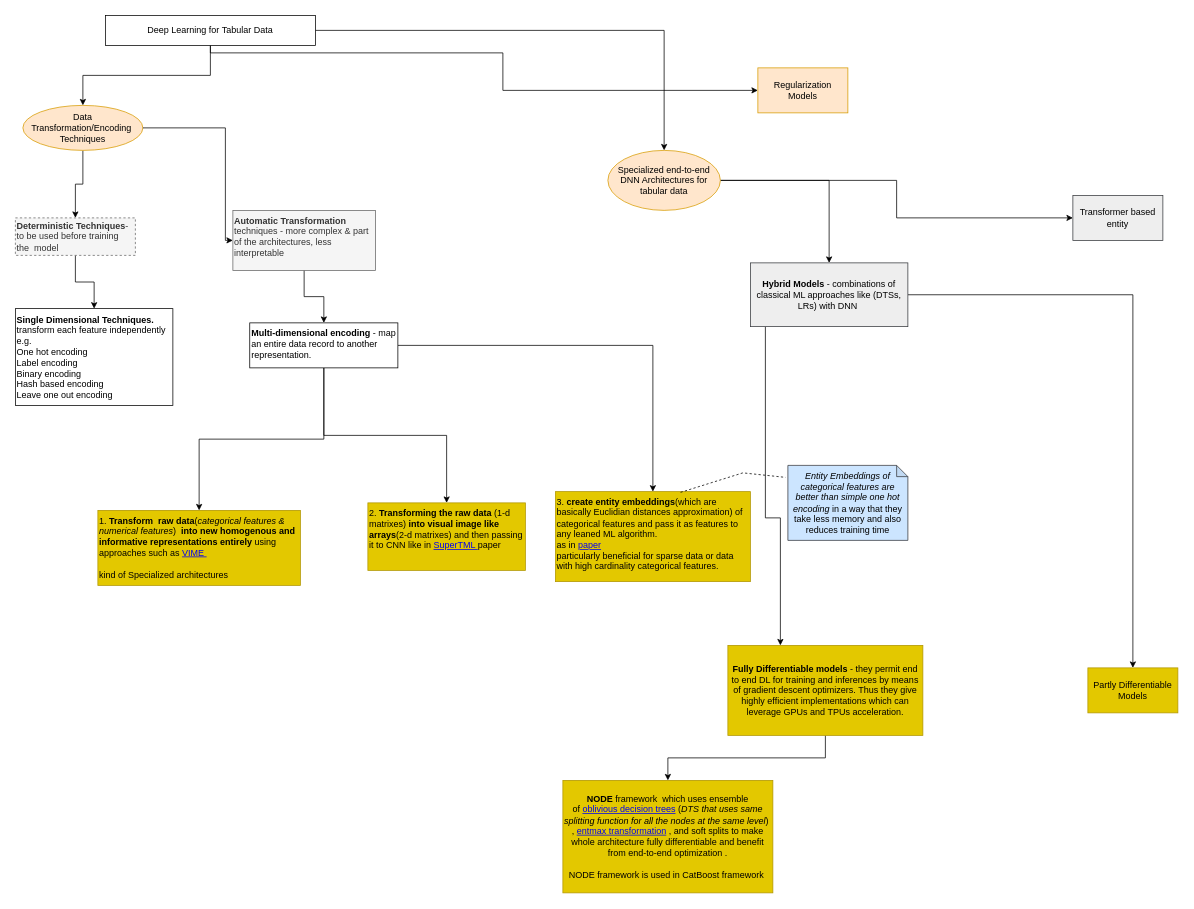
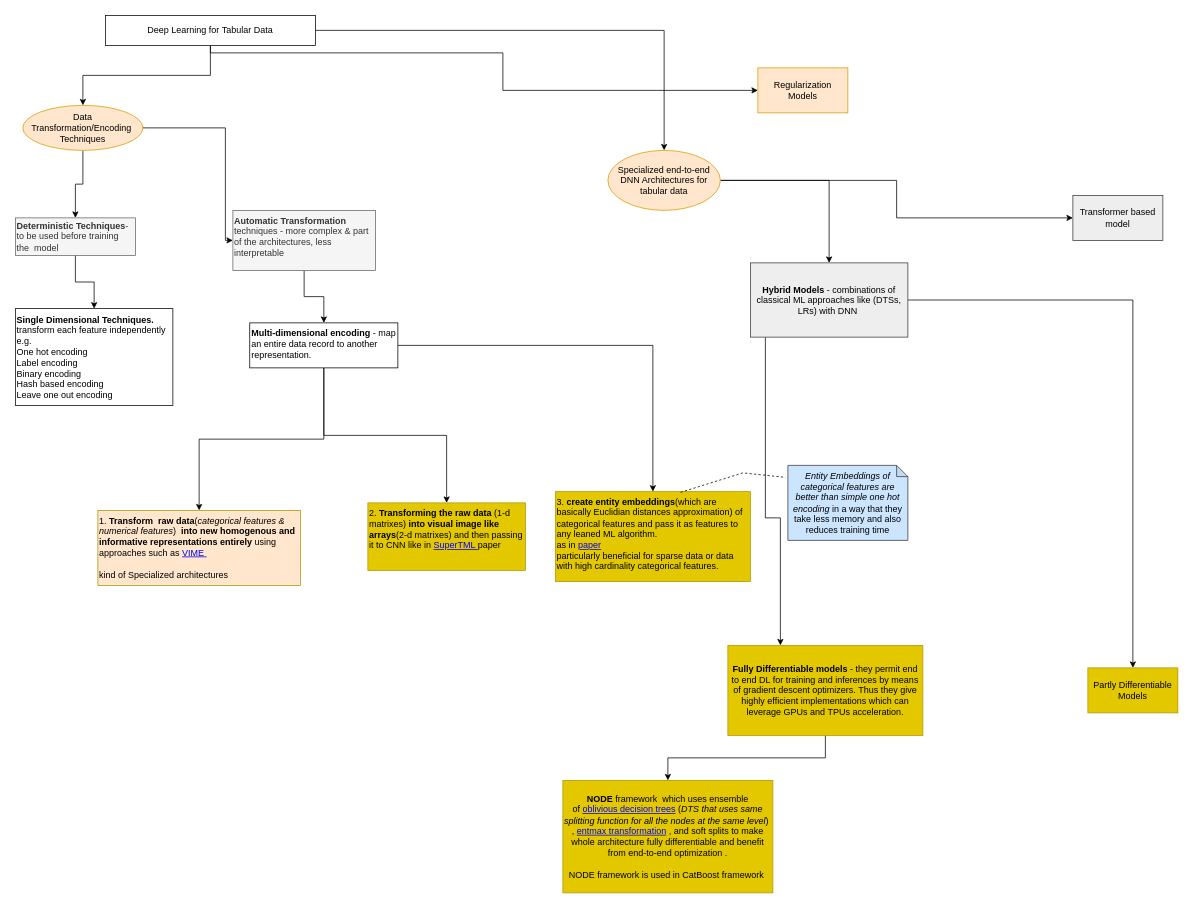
(1118, 218) -> (1118, 218)
(75, 237) -> (75, 237)
(829, 295) -> (829, 300)
(199, 548) -> (199, 548)
